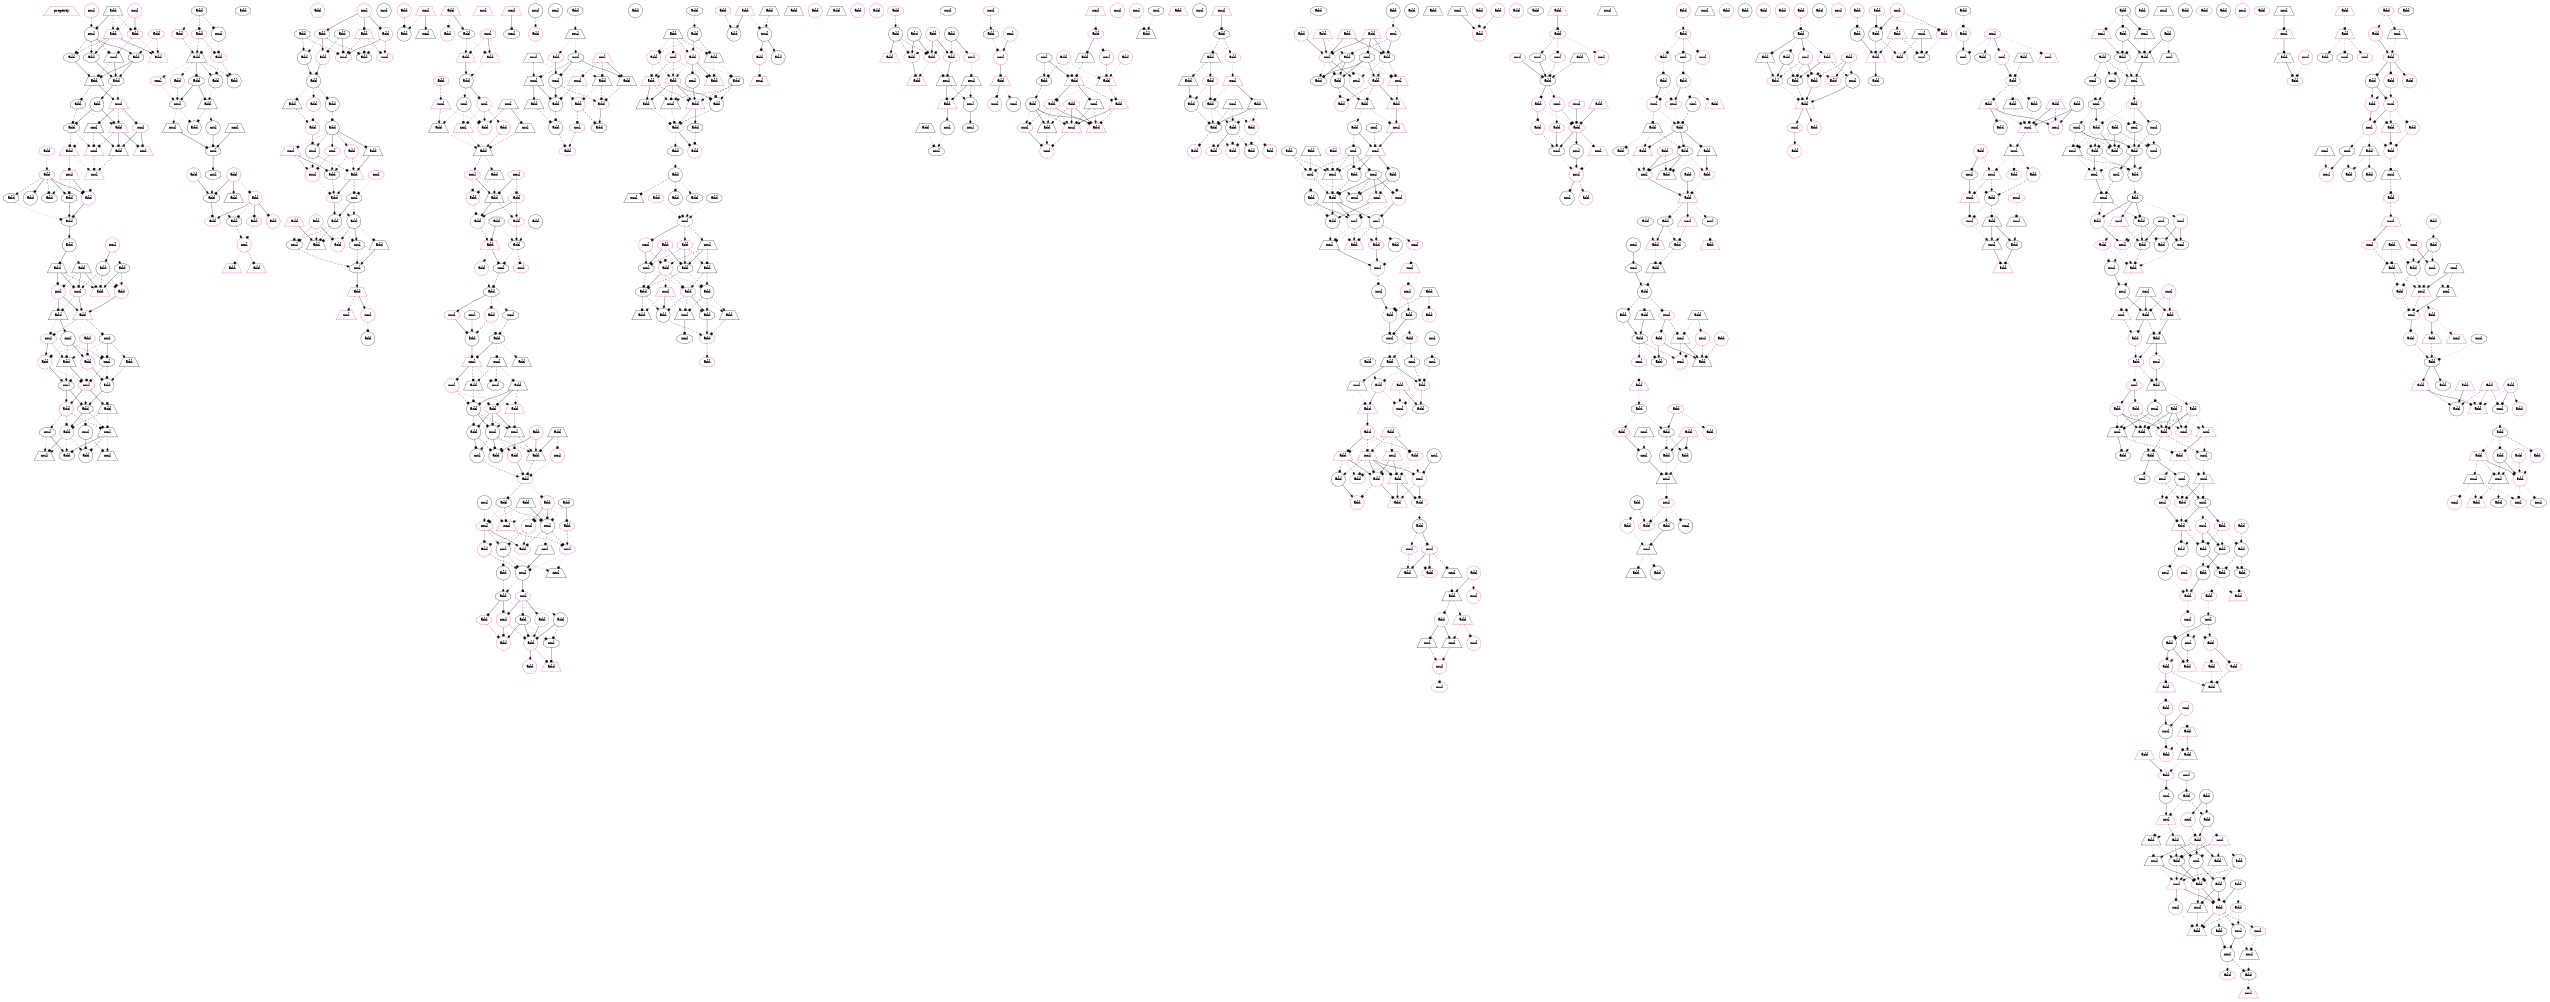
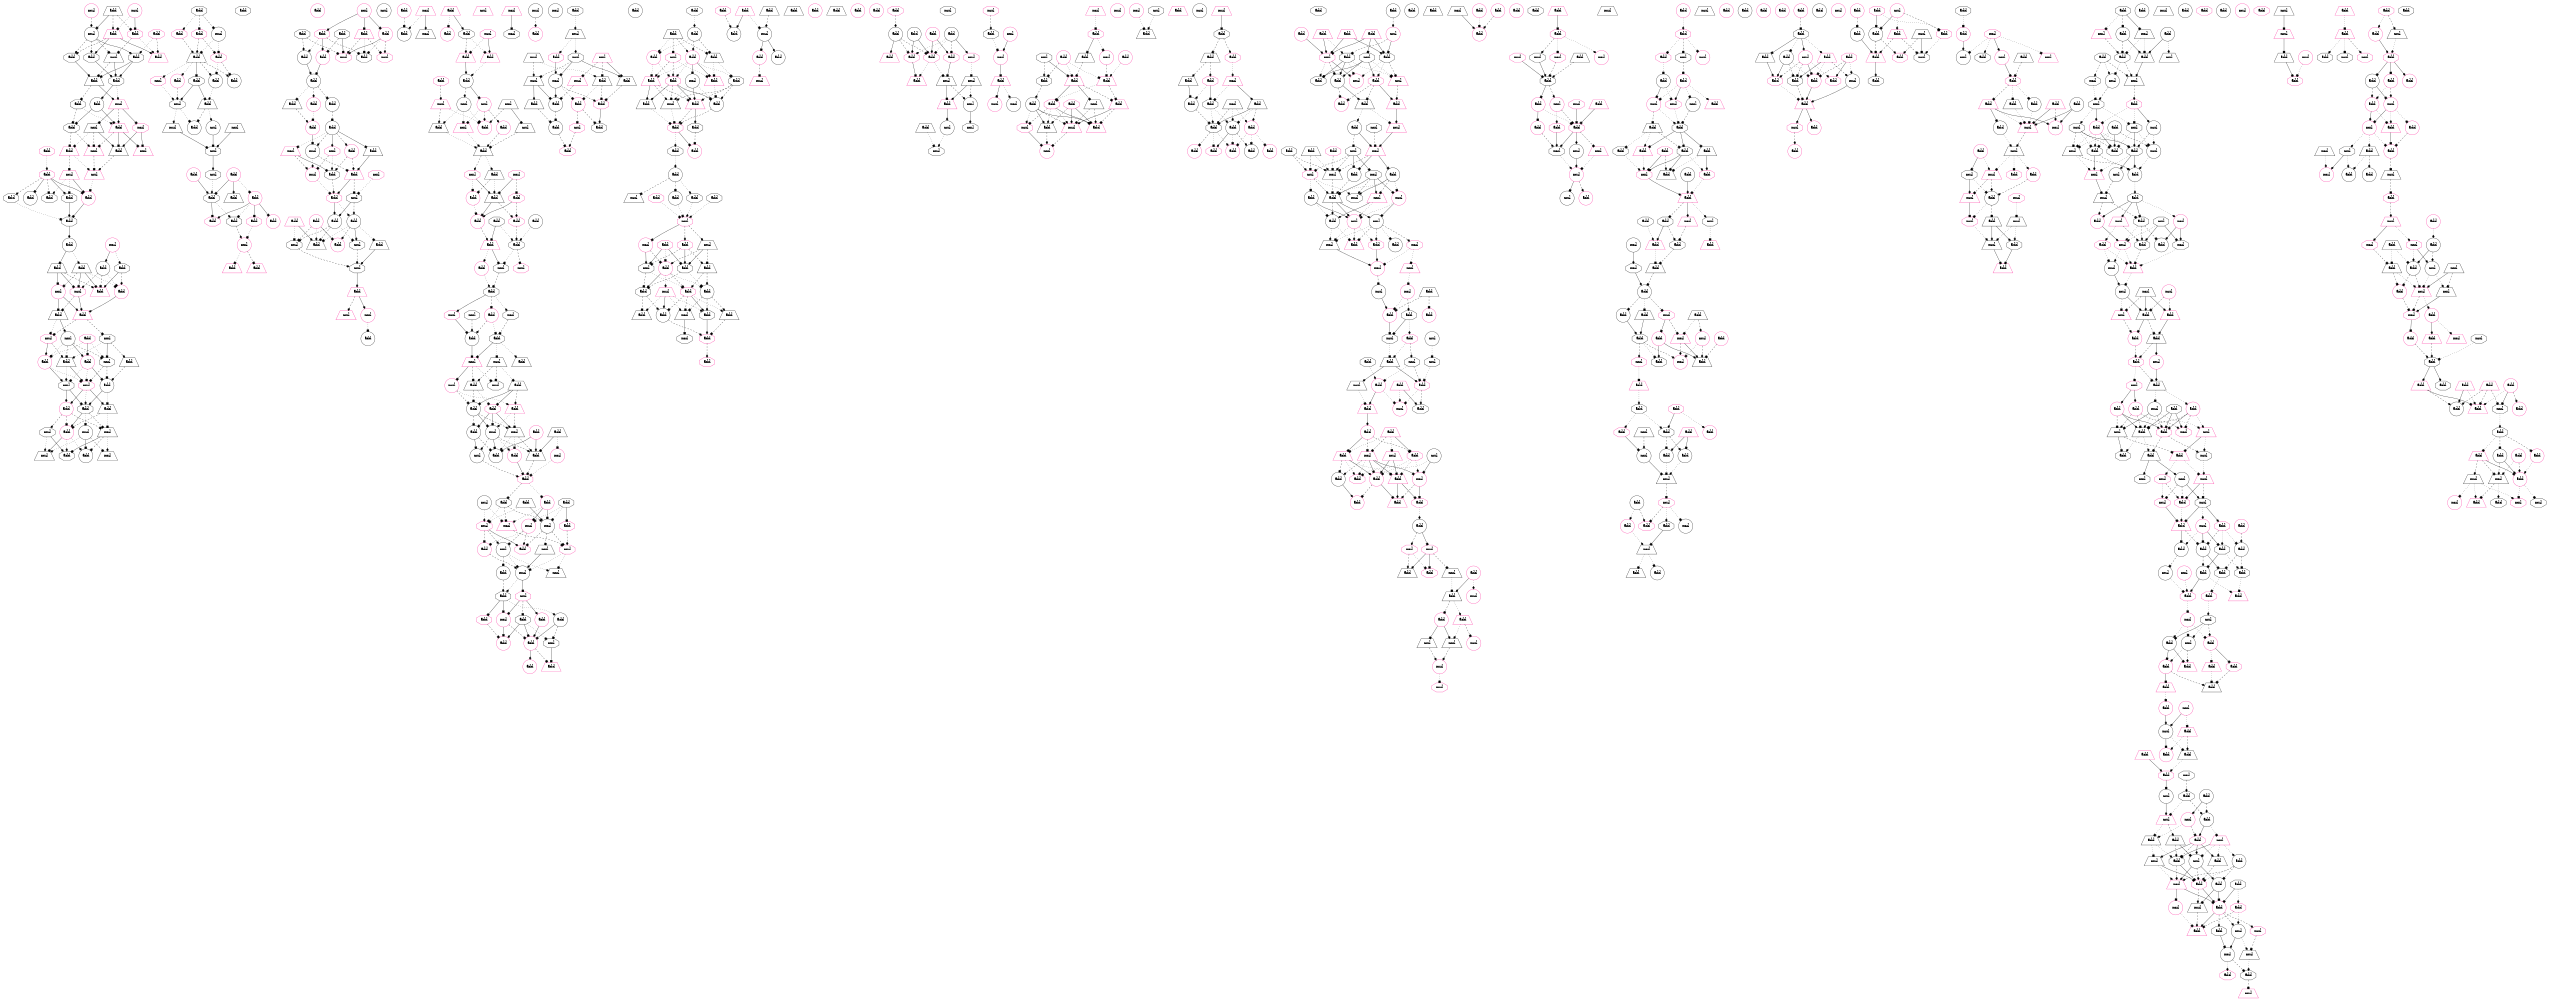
(61, 11) -> none
